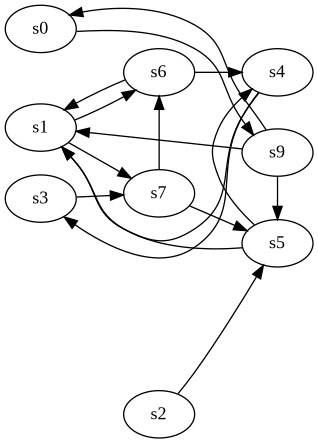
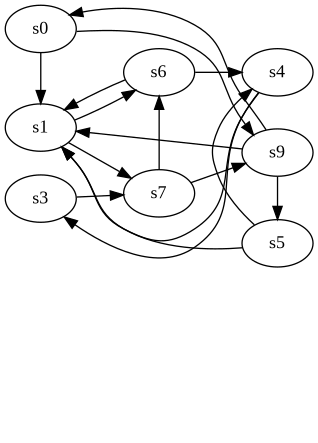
none -> (41, 72)
(202, 211) -> (209, 176)
(159, 414) -> none
